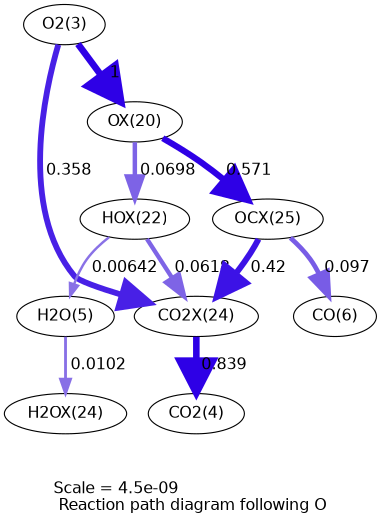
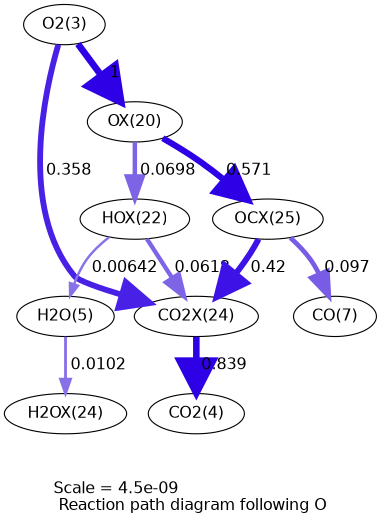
(335, 316) -> (335, 316)
